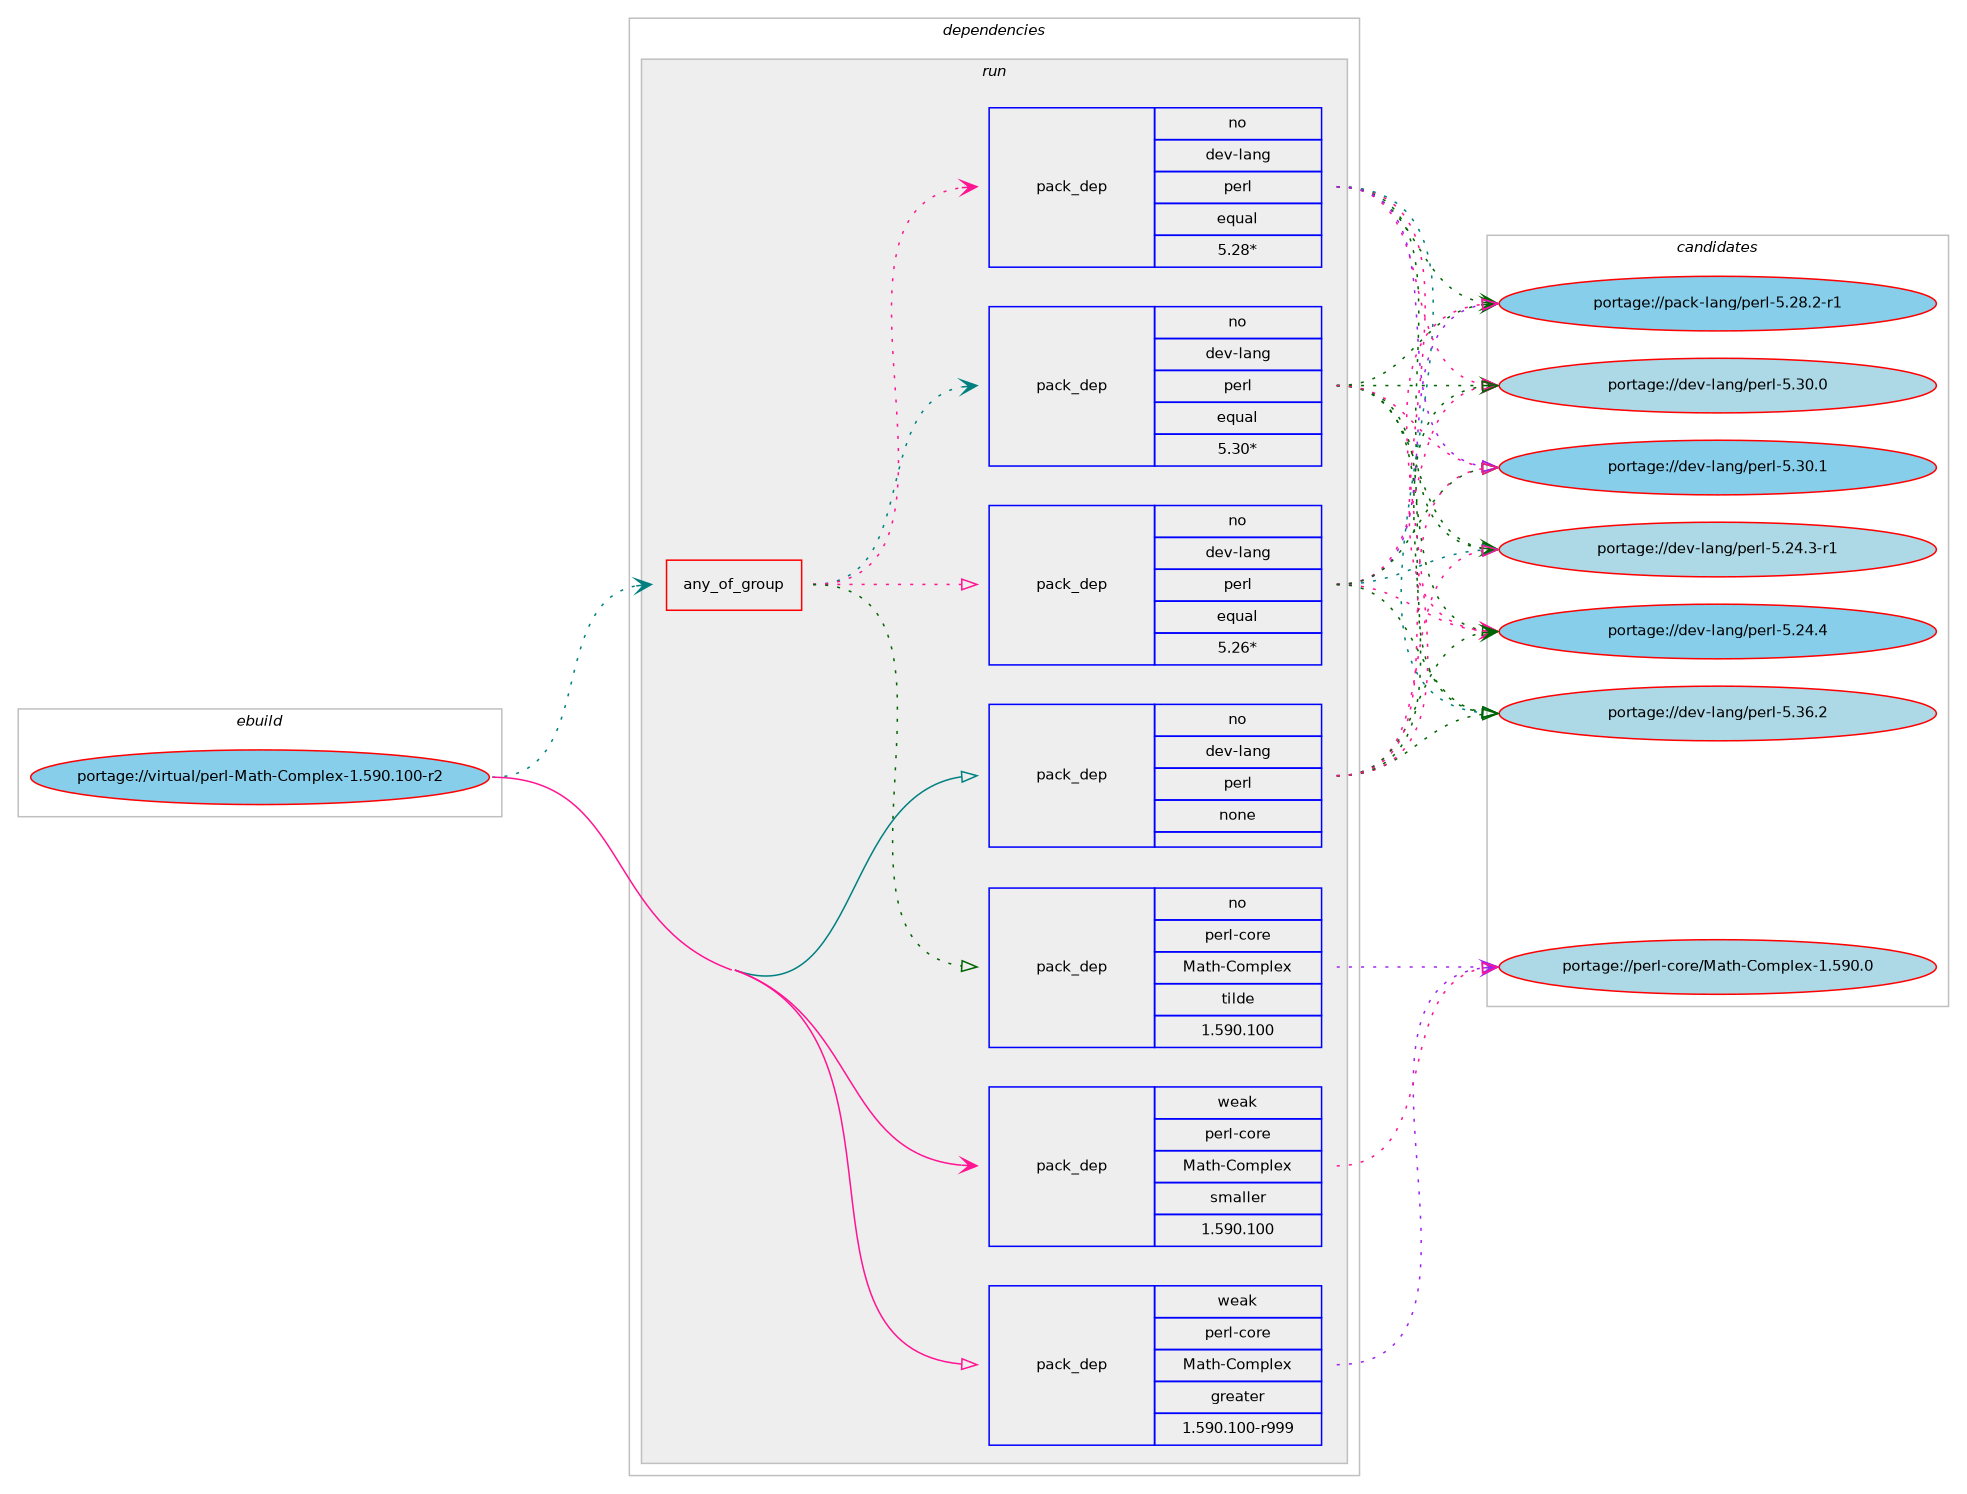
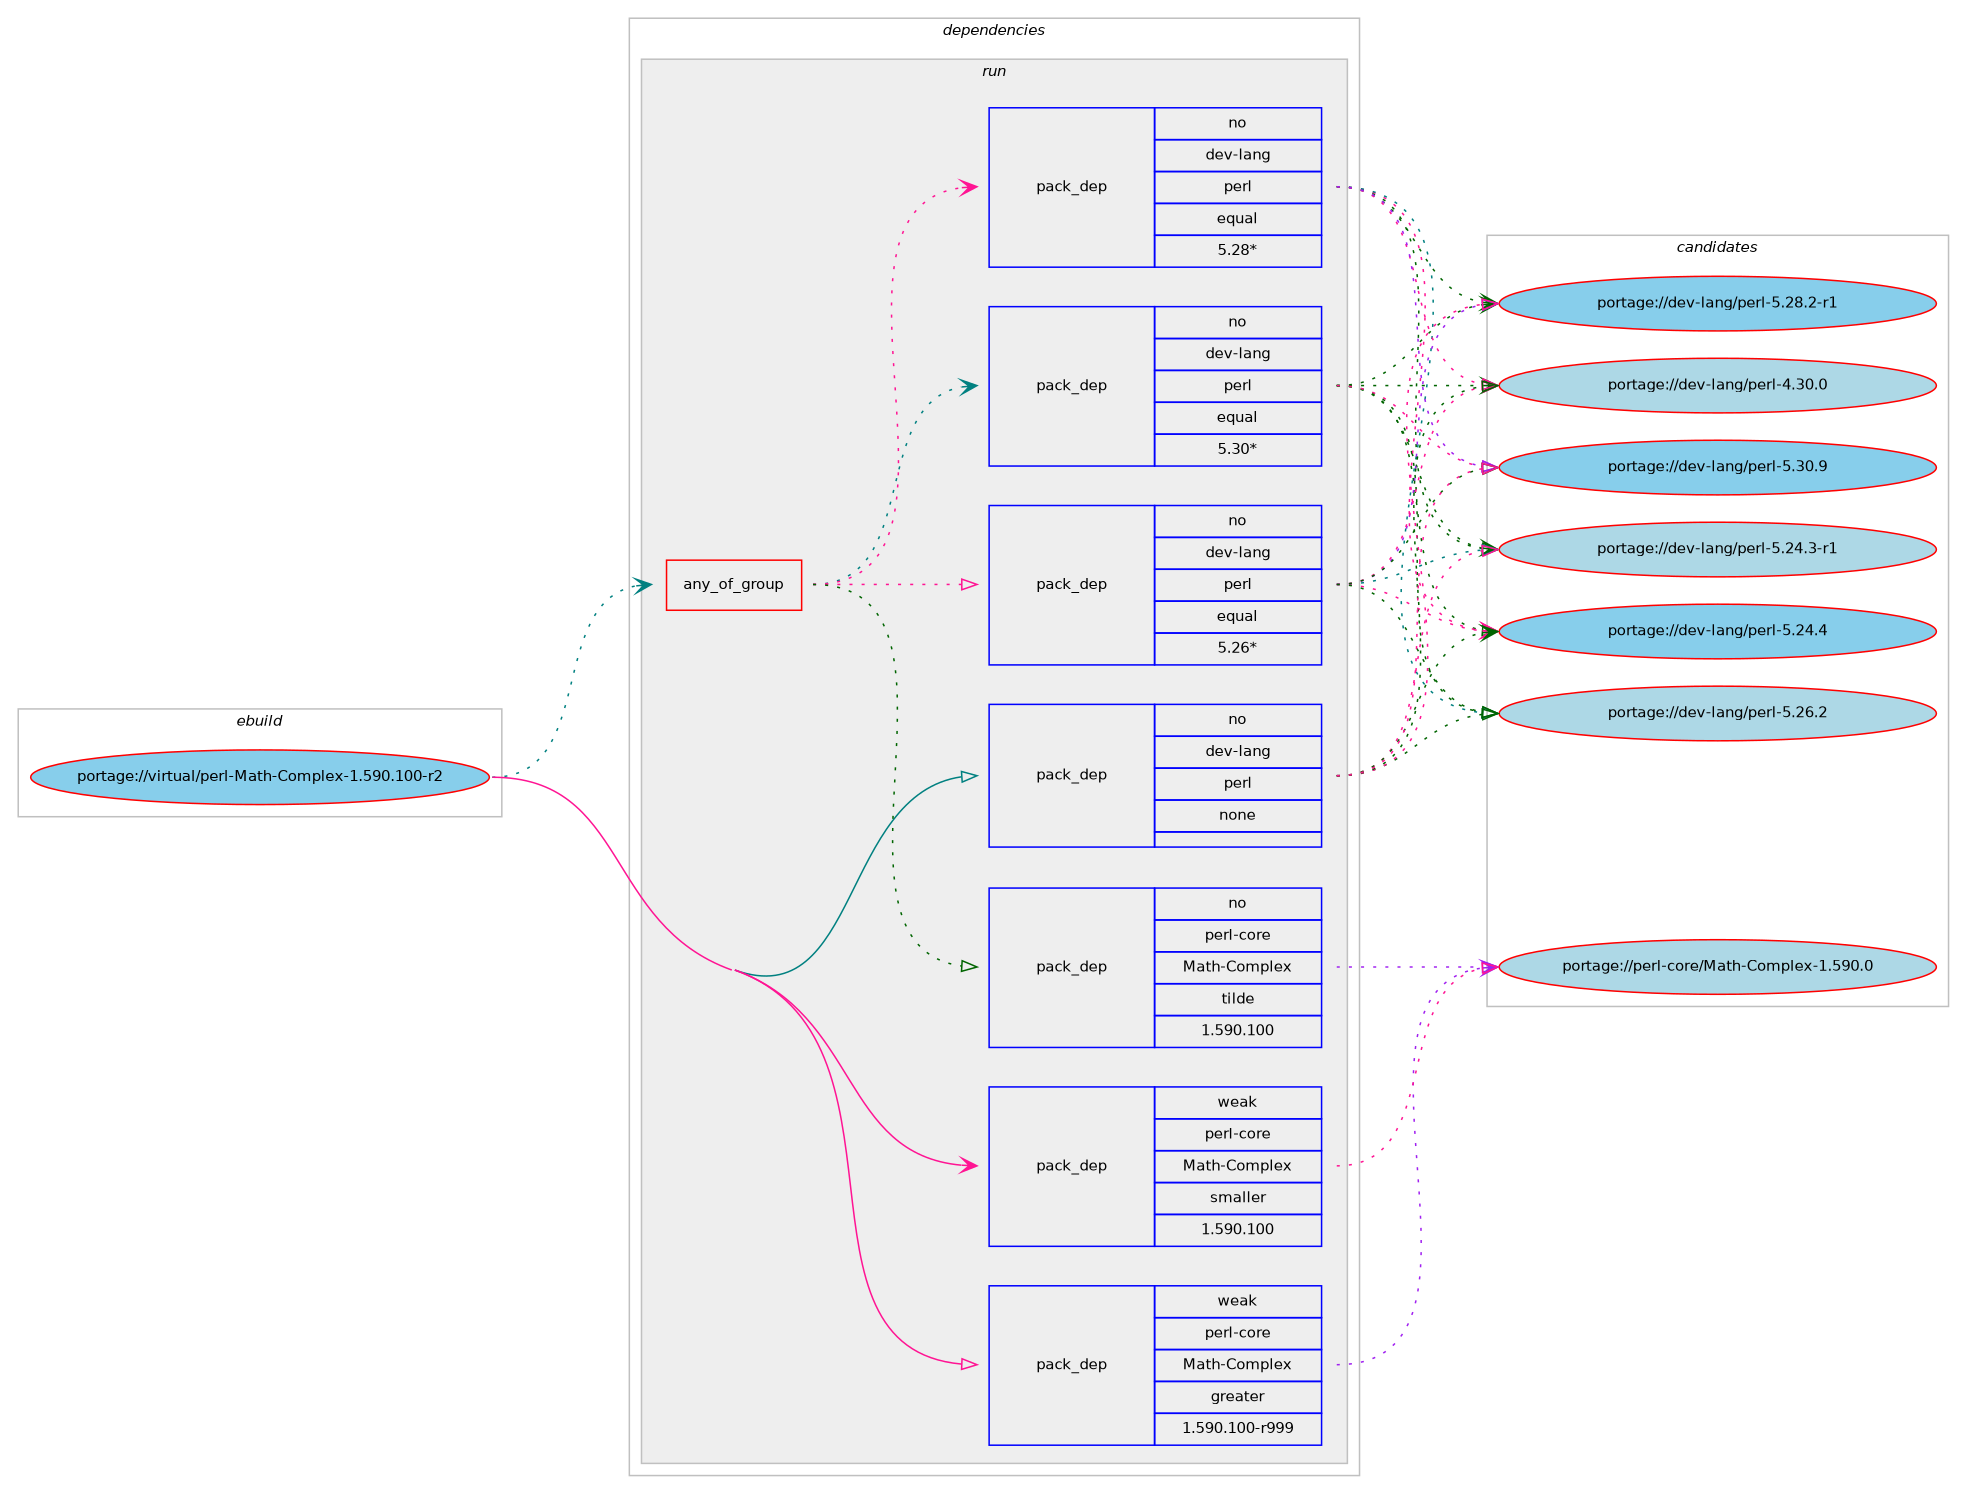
(1718, 304) -> (1718, 304)
(1718, 386) -> (1718, 386)
(1718, 468) -> (1718, 468)
(1718, 713) -> (1718, 713)
